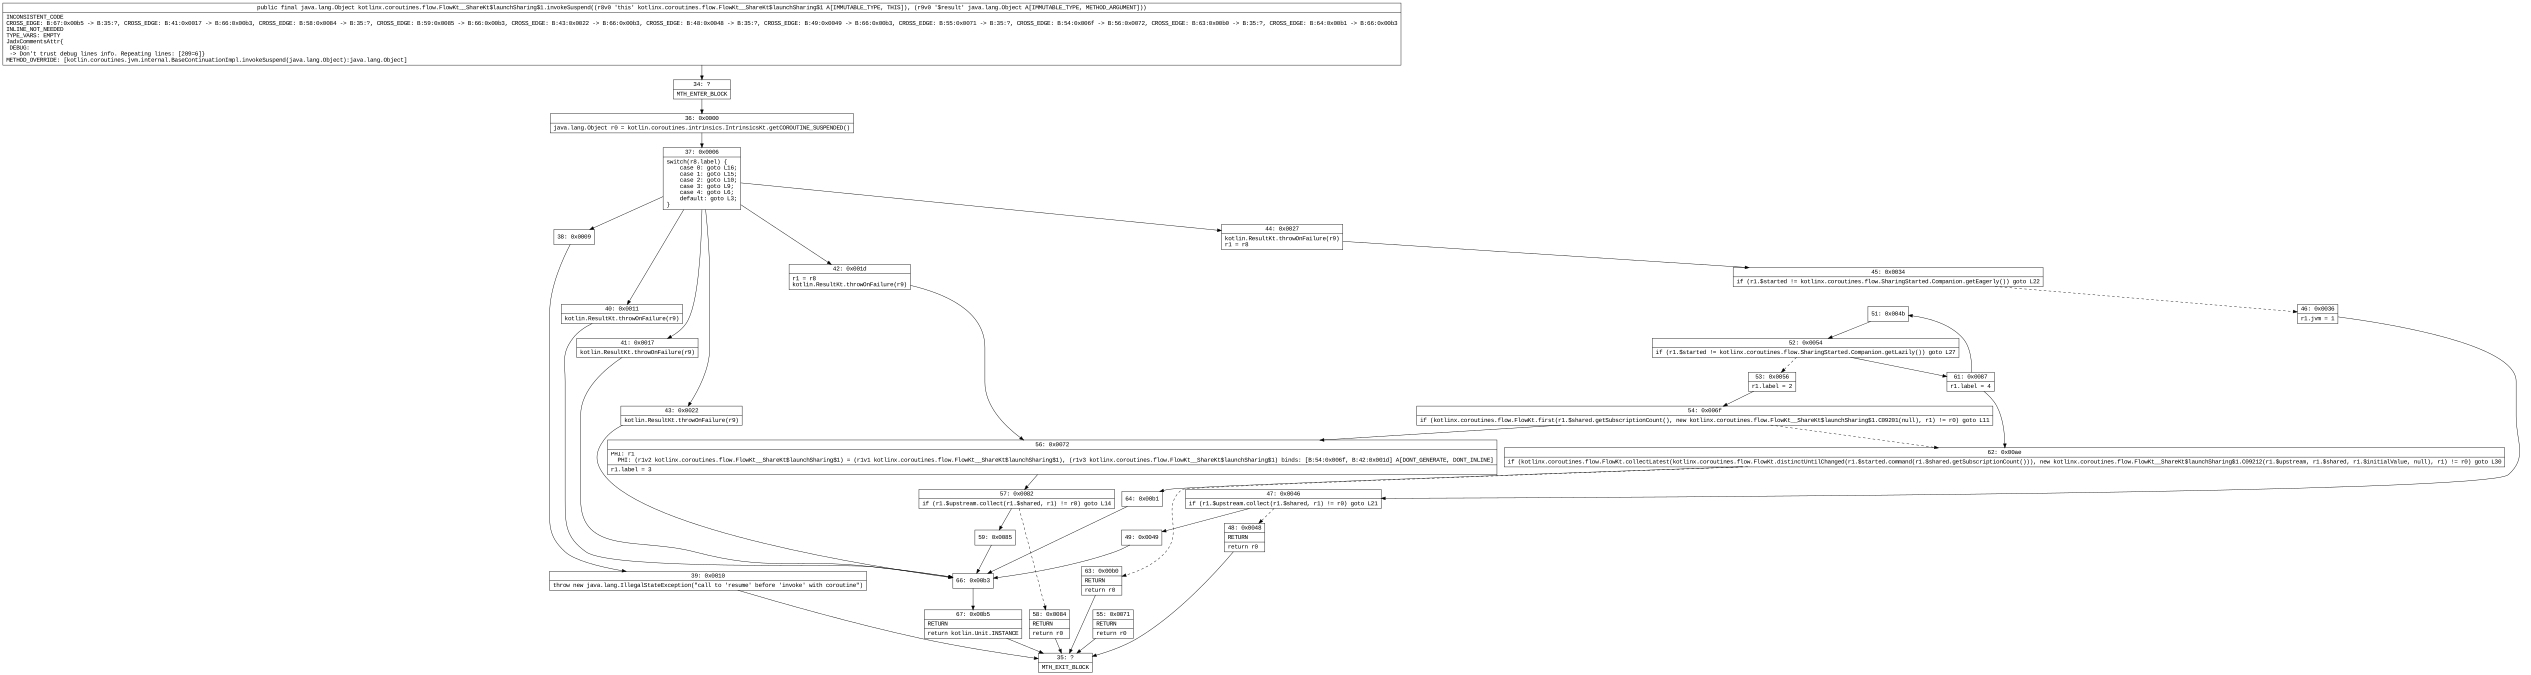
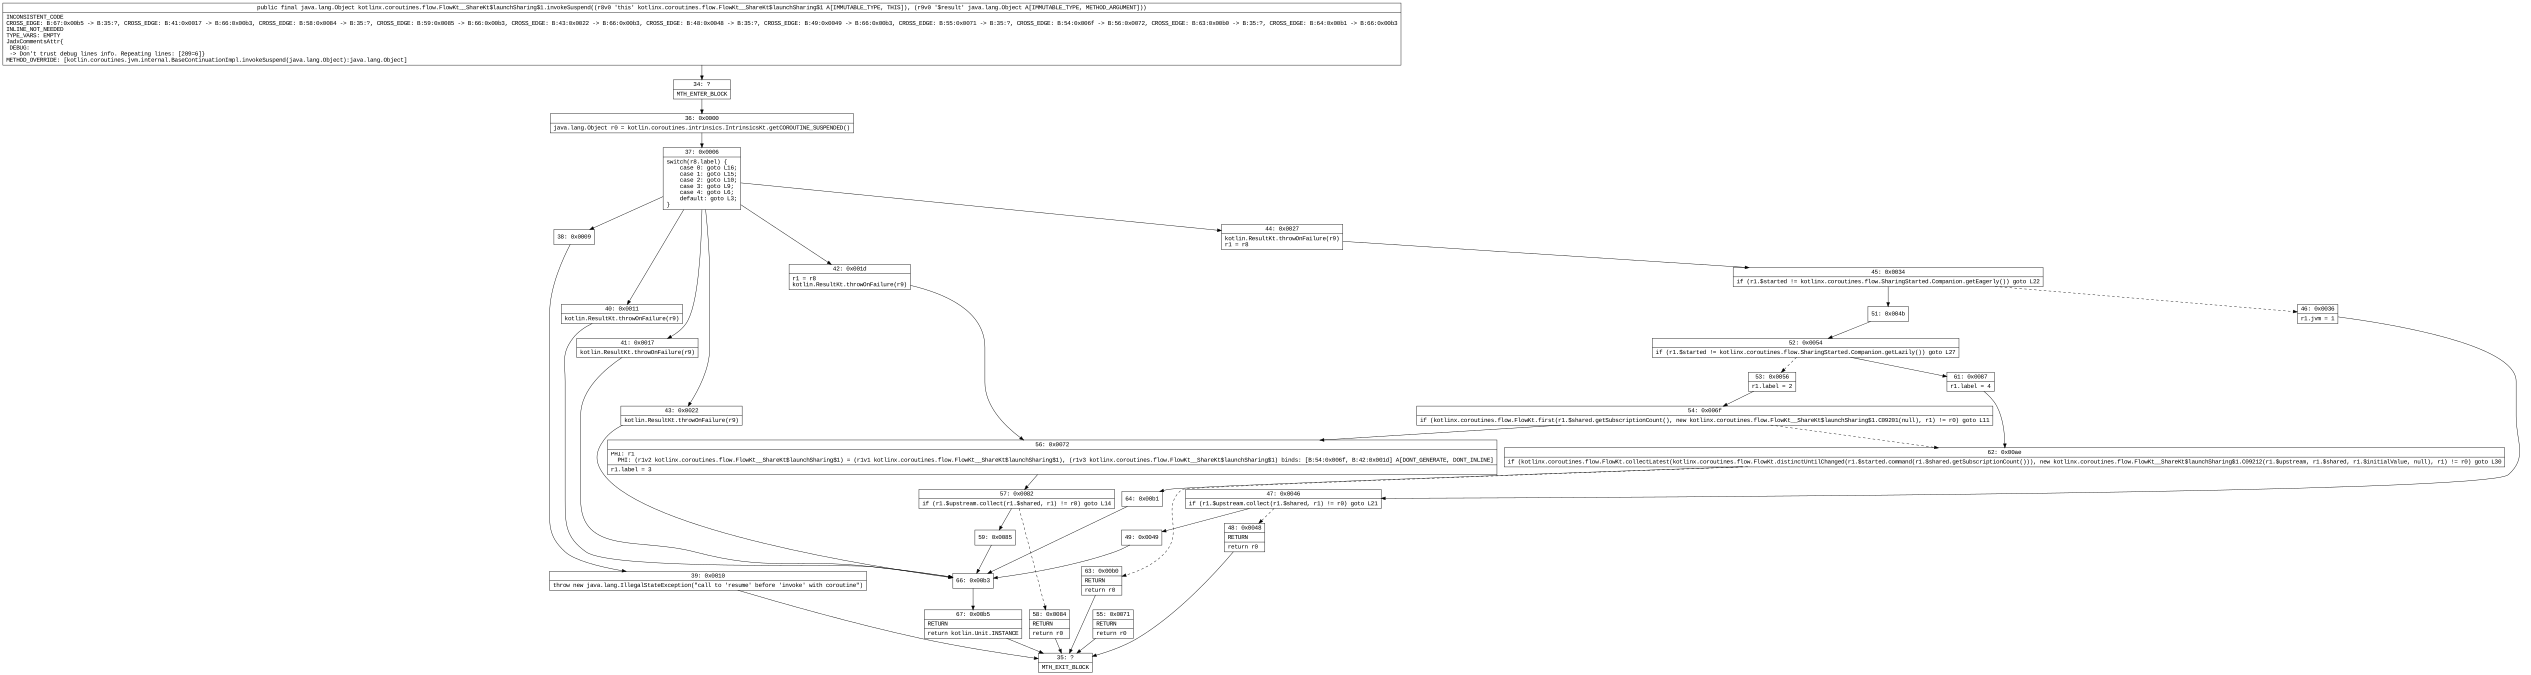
(1955, 331) -> (1888, 295)
